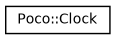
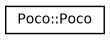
(58, 20) -> (55, 20)
